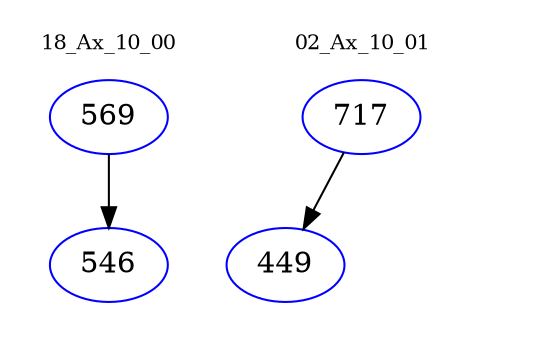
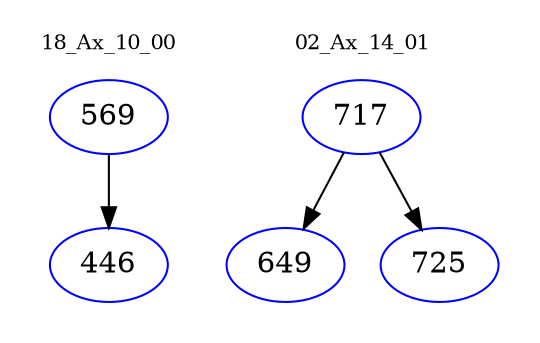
(363, 44) -> (363, 44)
(109, 265) -> (109, 265)
(286, 265) -> (286, 265)
none -> (440, 265)
